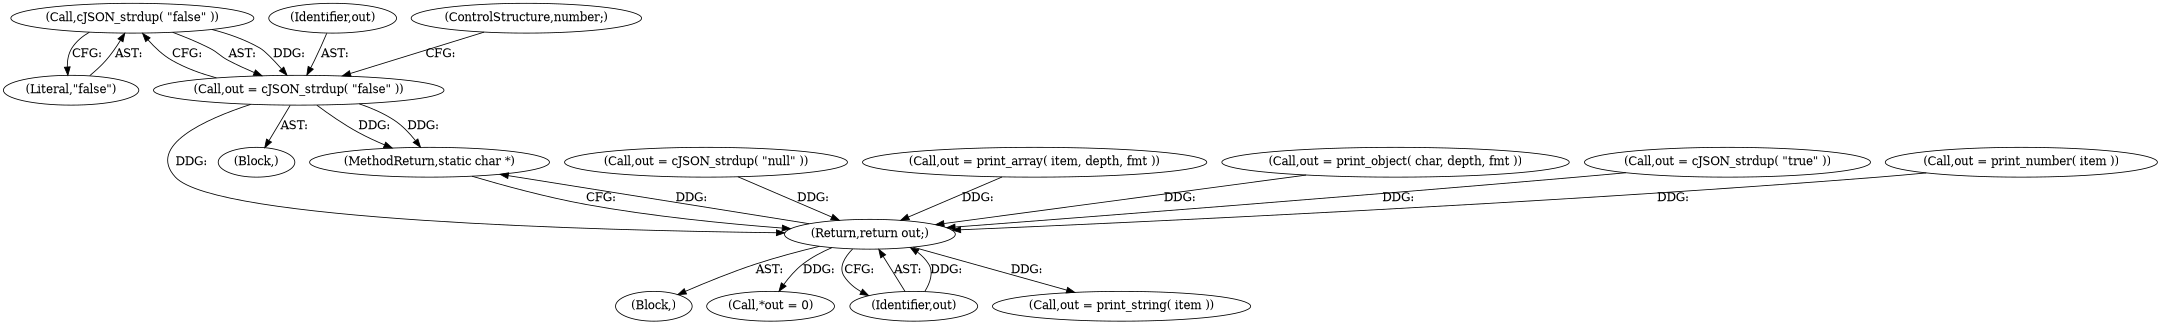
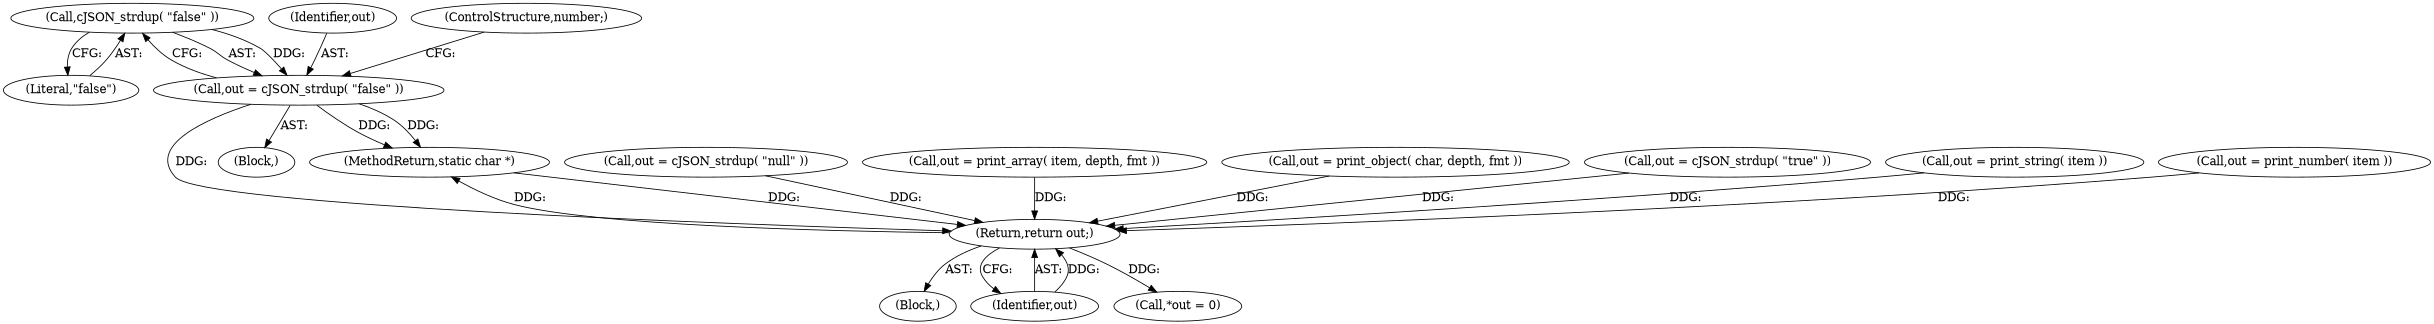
(603, 198) -> (786, 198)
(990, 269) -> (1524, 204)
